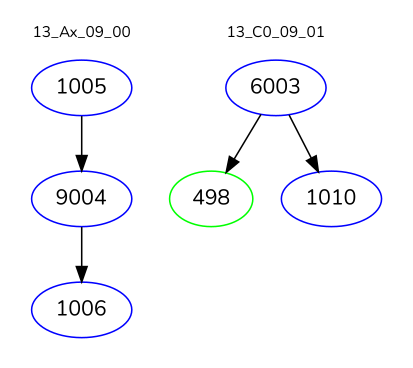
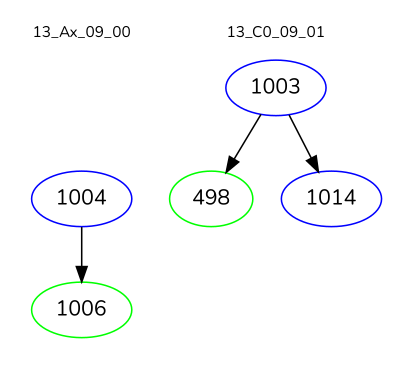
(82, 88) -> none
(276, 88) -> (276, 88)
(82, 199) -> (82, 199)
(331, 199) -> (331, 199)
(82, 310) -> (82, 310)
